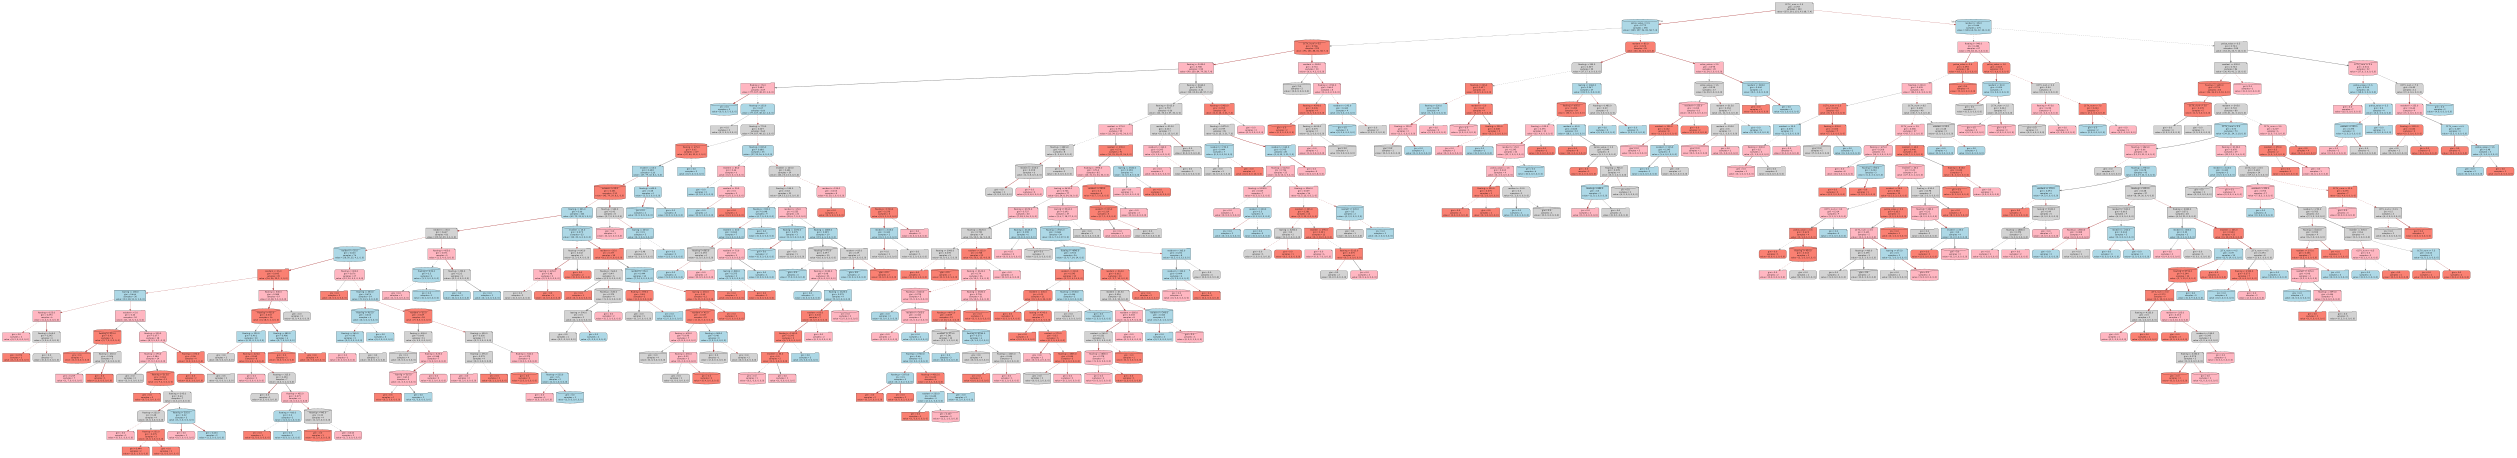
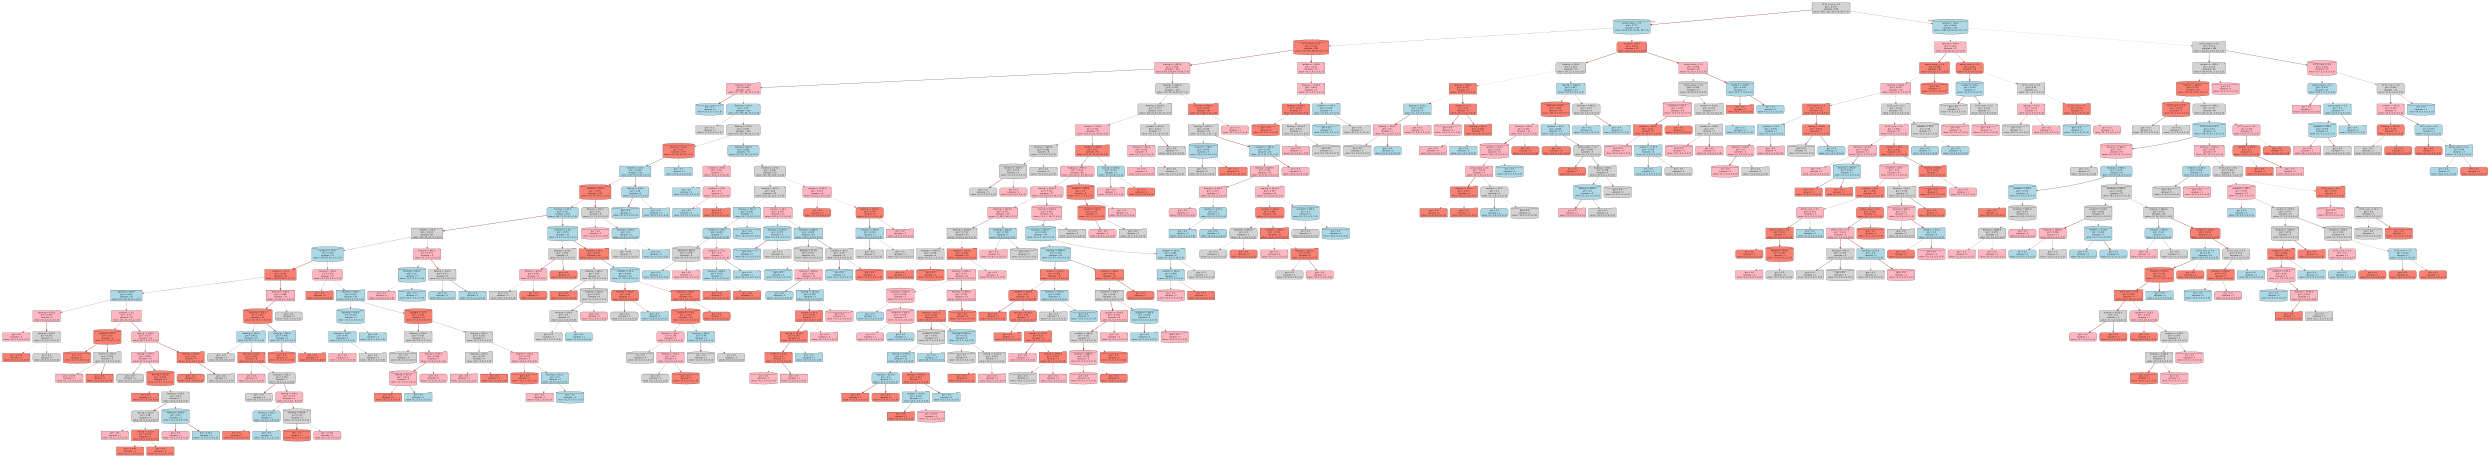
(1297, 89) -> none
